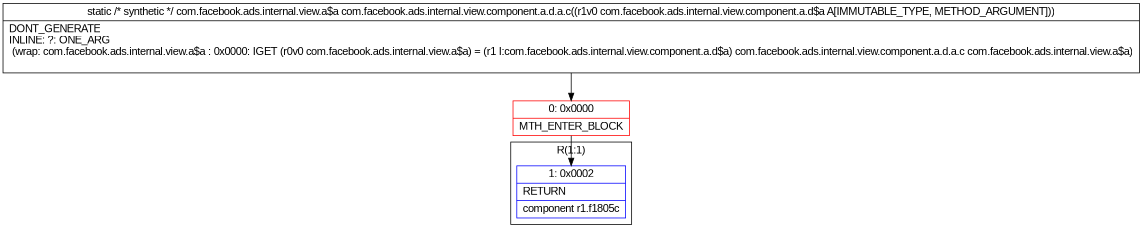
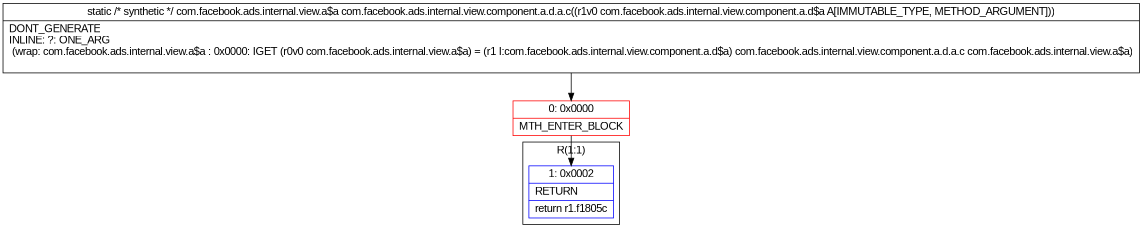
(571, 209) -> (571, 209)
